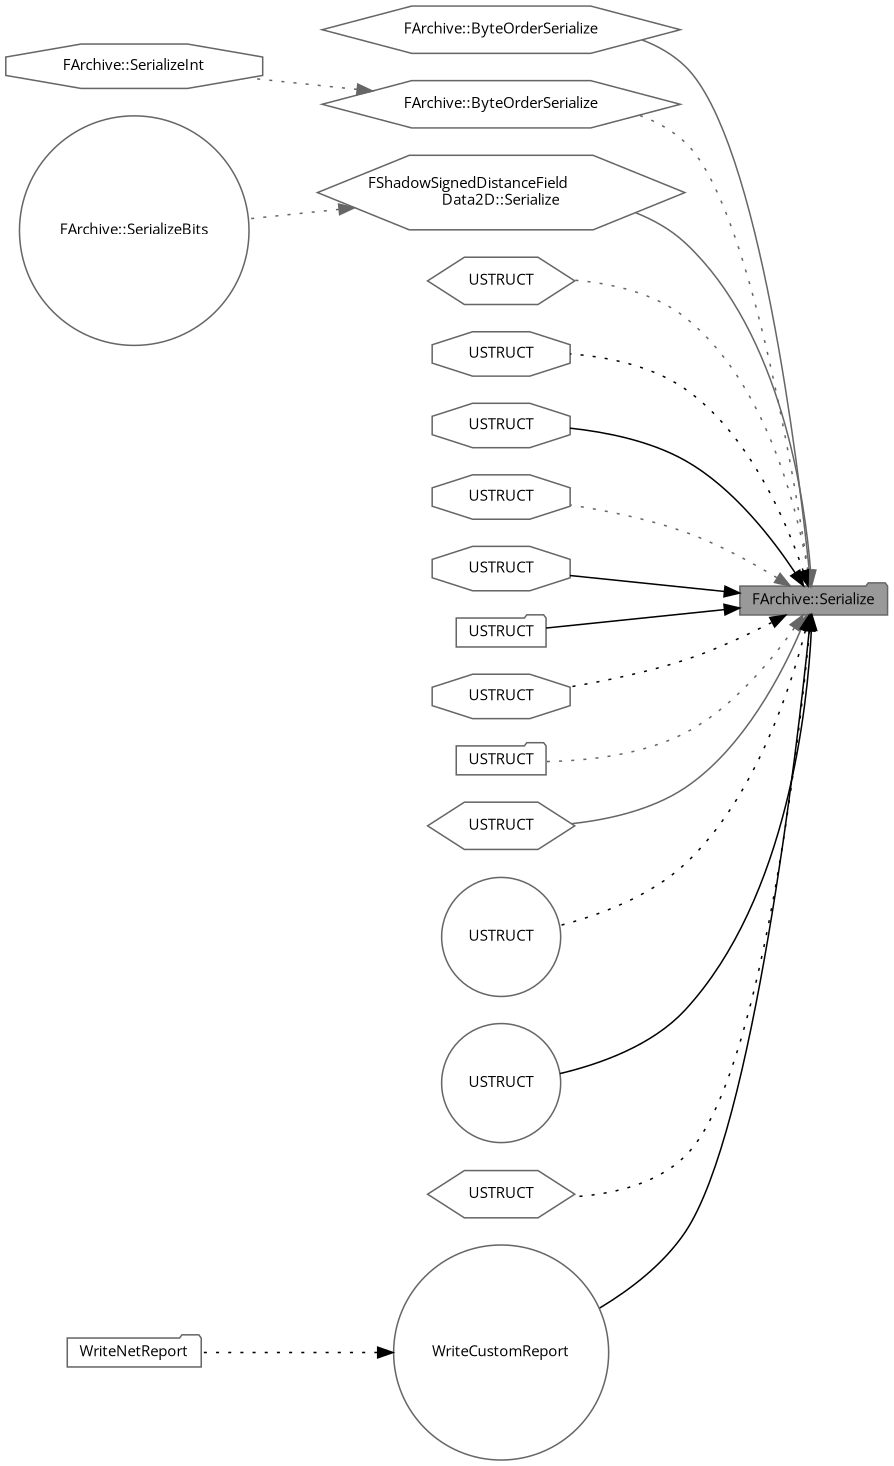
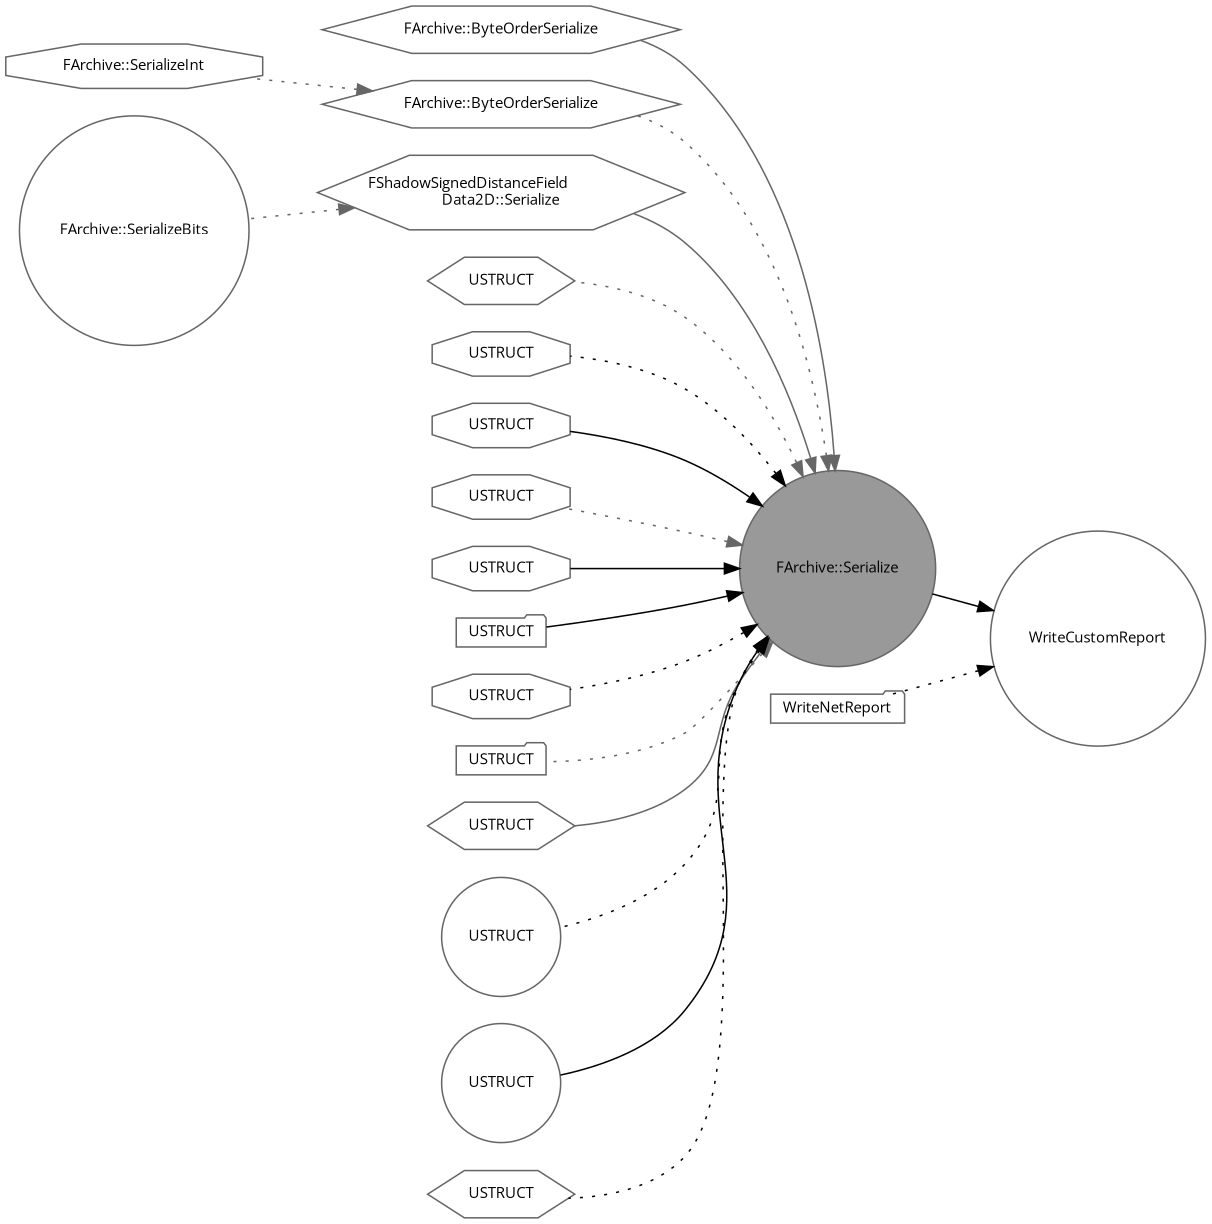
(814, 601) -> (838, 569)
(743, 1065) -> (955, 600)
